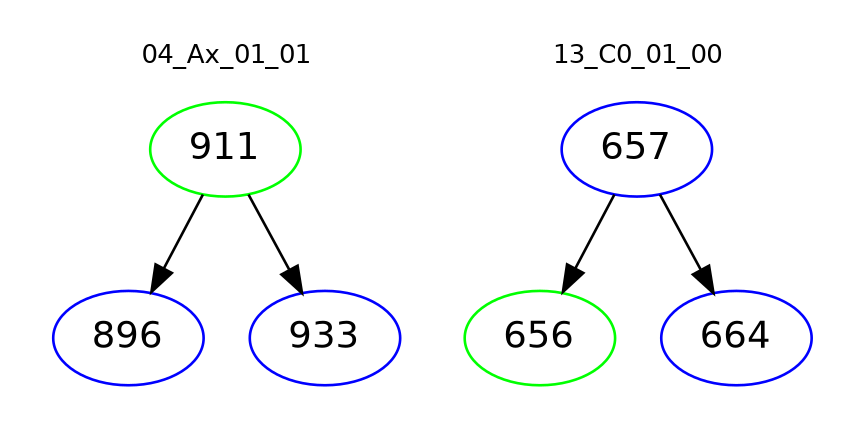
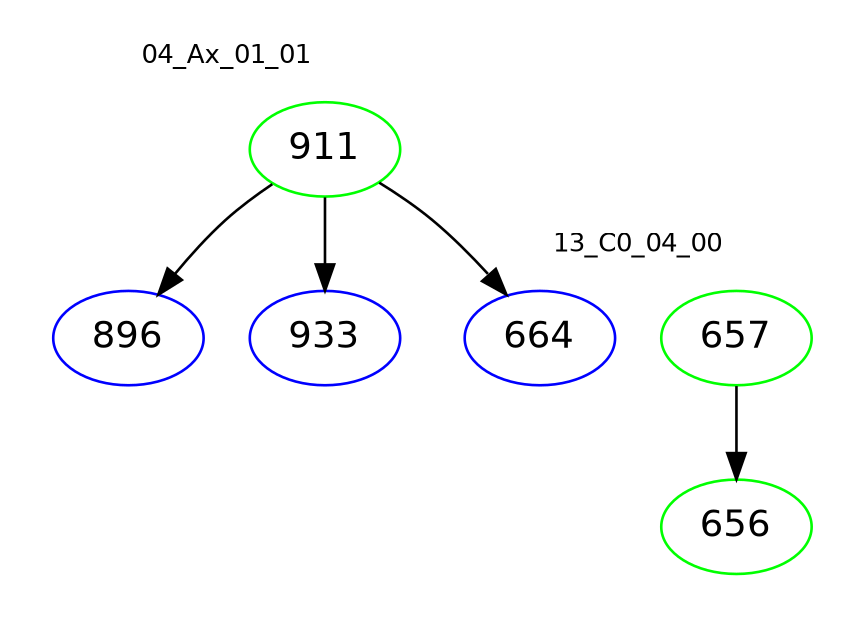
(638, 56) -> (638, 245)
(637, 149) -> (736, 338)
(680, 232) -> (461, 246)
